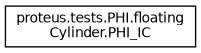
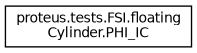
(101, 26) -> (98, 26)
